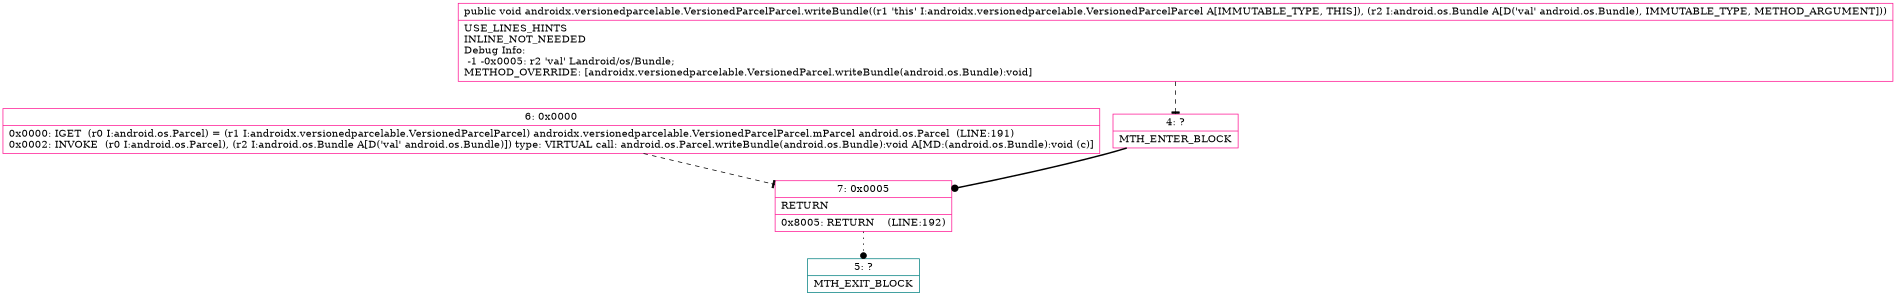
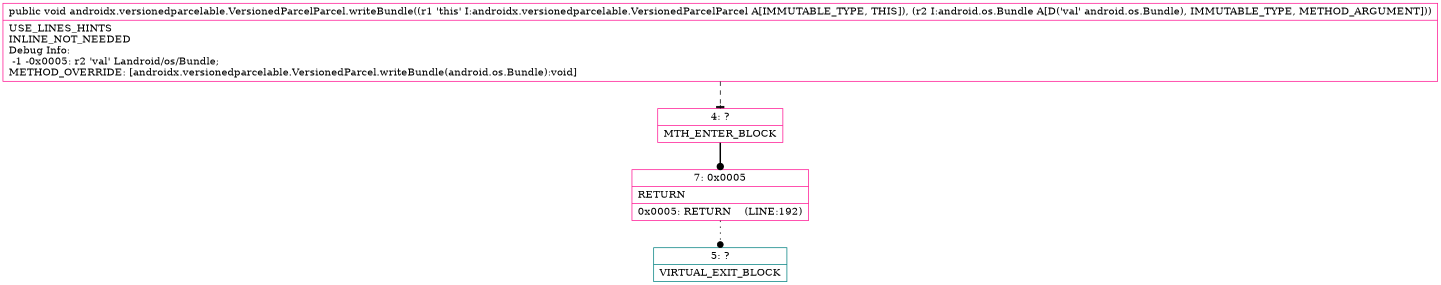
(551, 131) -> none
(863, 223) -> (720, 212)
(863, 284) -> (720, 273)
